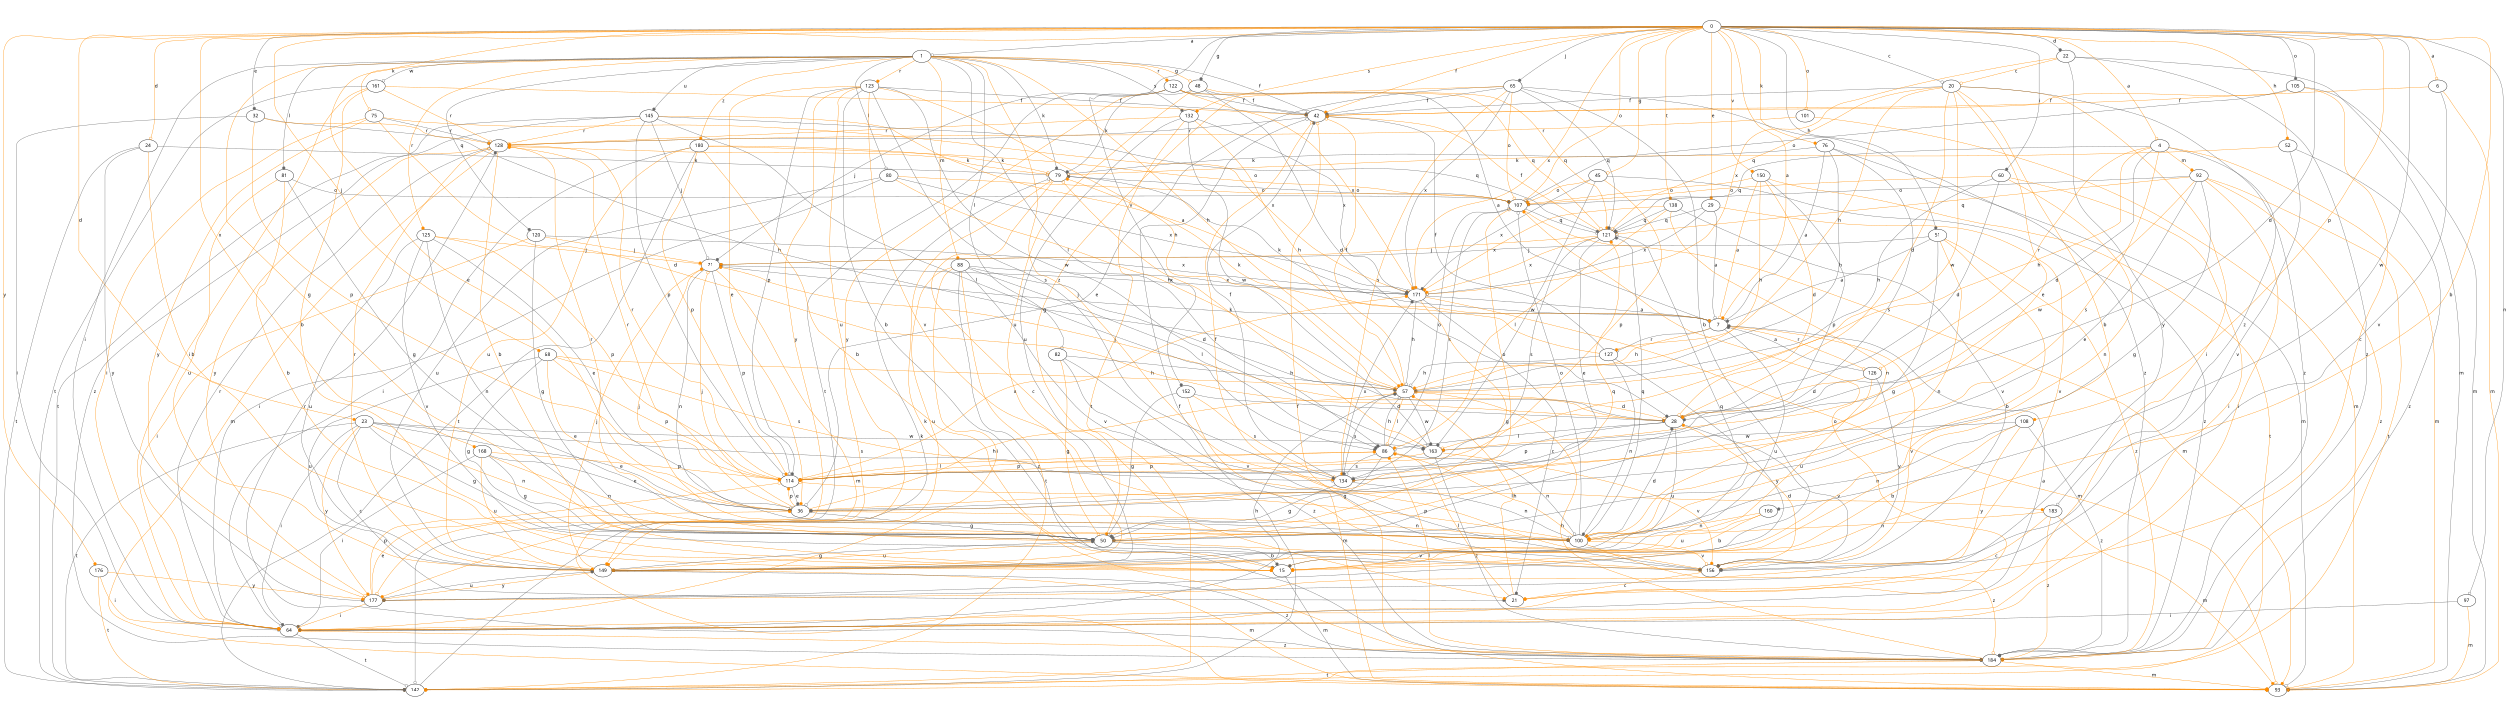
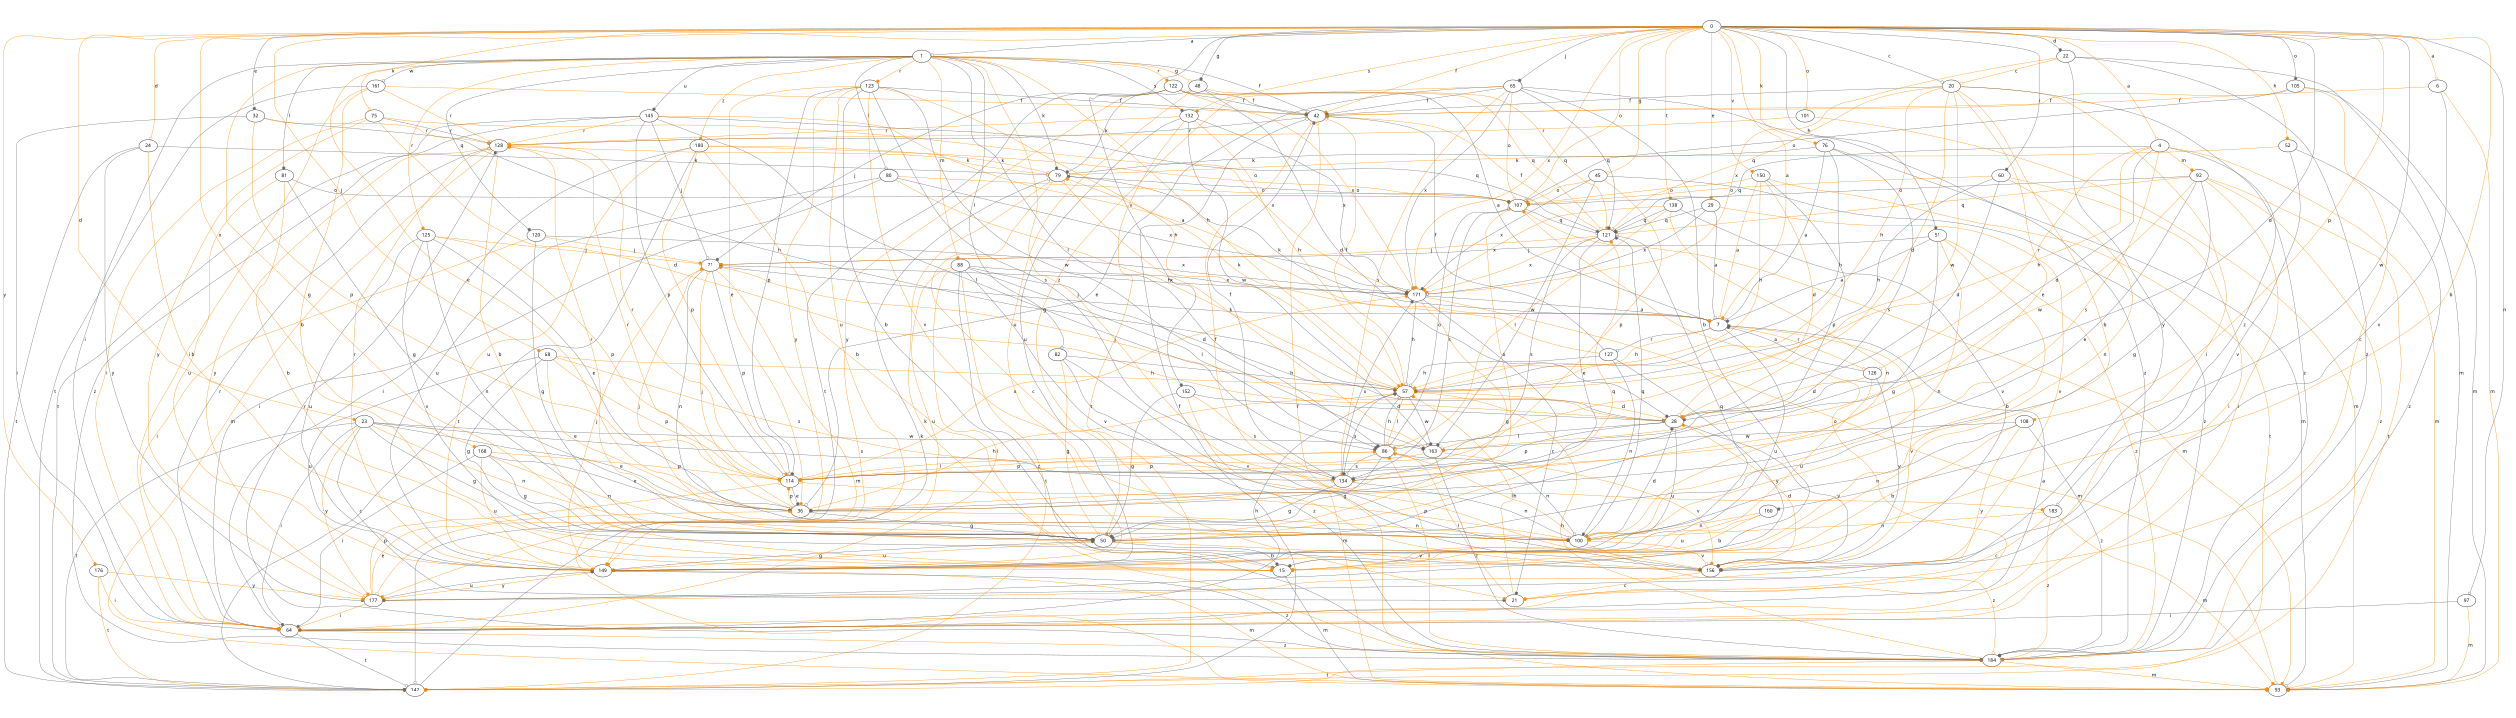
(1810, 254) -> (1756, 347)
(1558, 373) -> none
